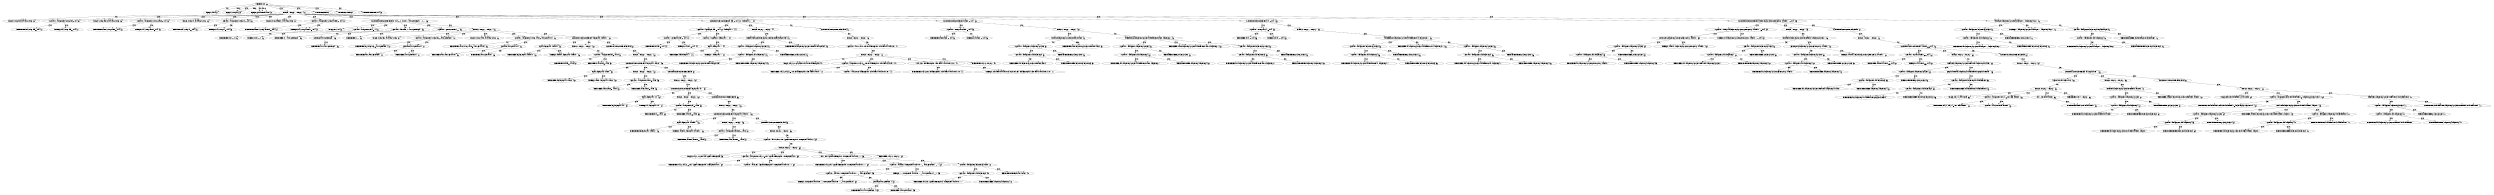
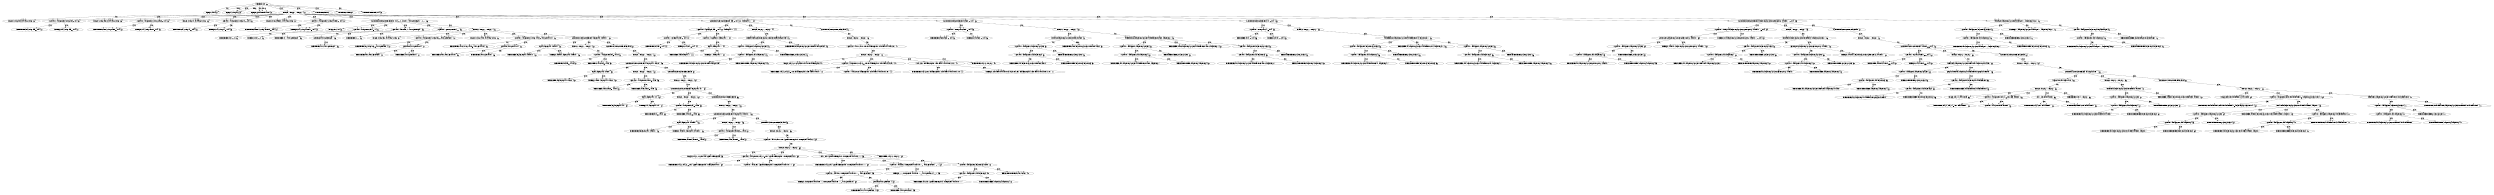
none -> (2039, 106)
